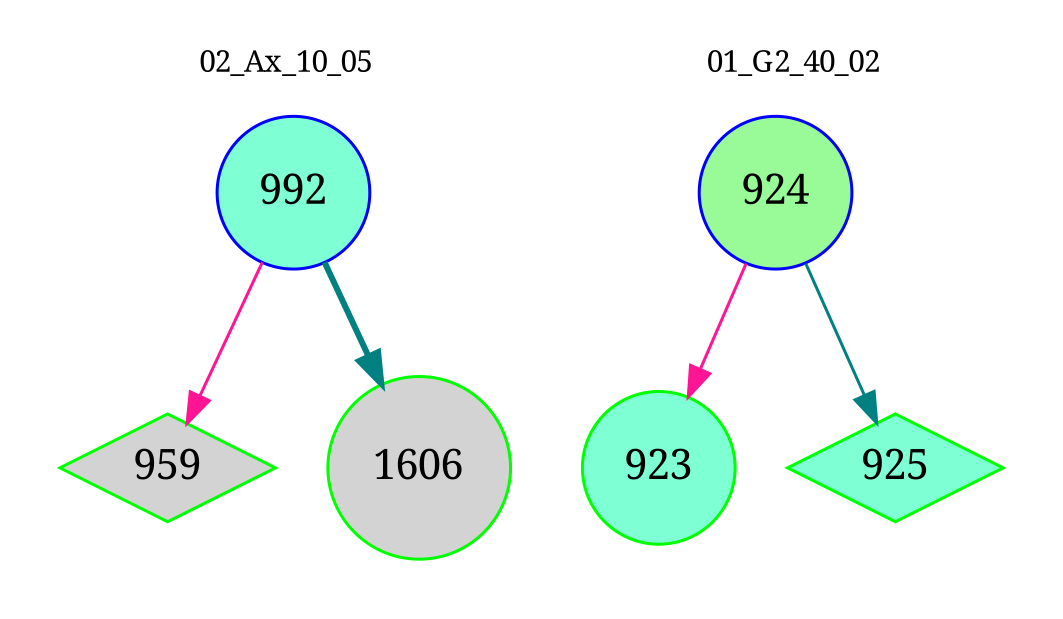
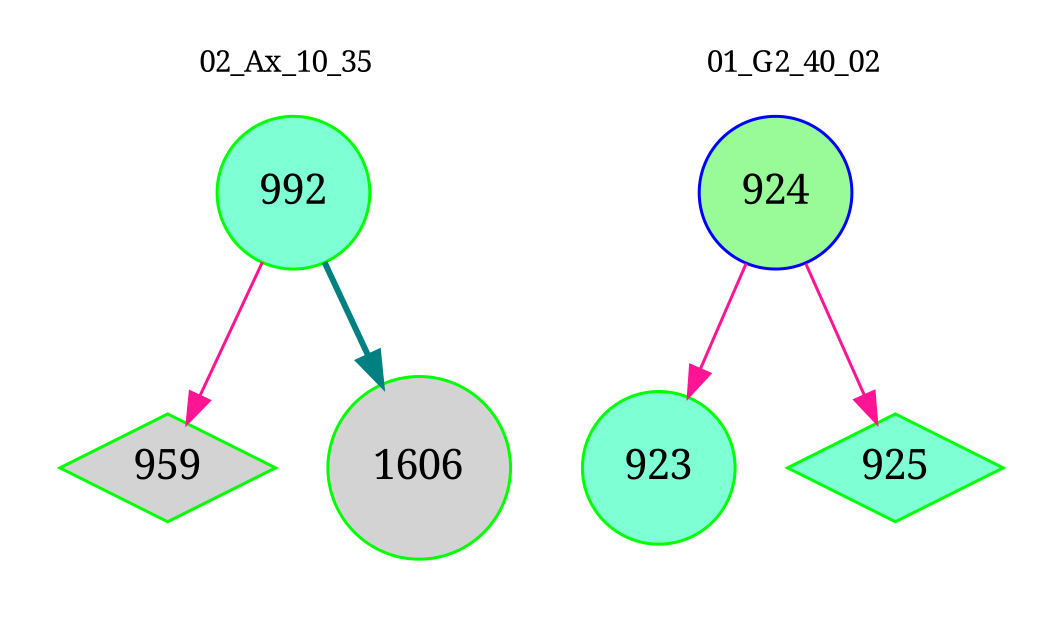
(286, 64) -> (286, 64)
(293, 193) -> (293, 193)
(835, 330) -> (835, 330)
